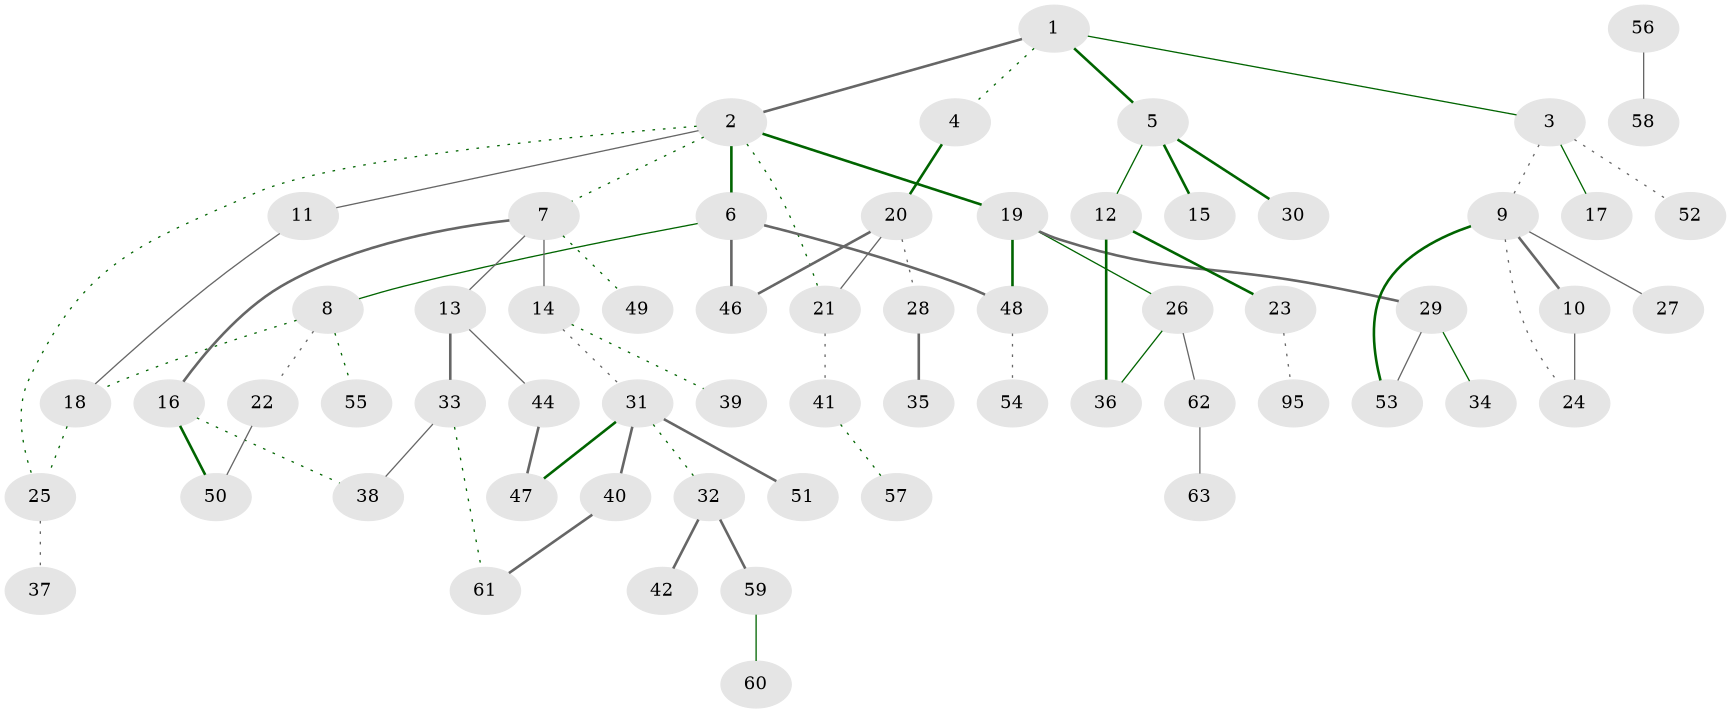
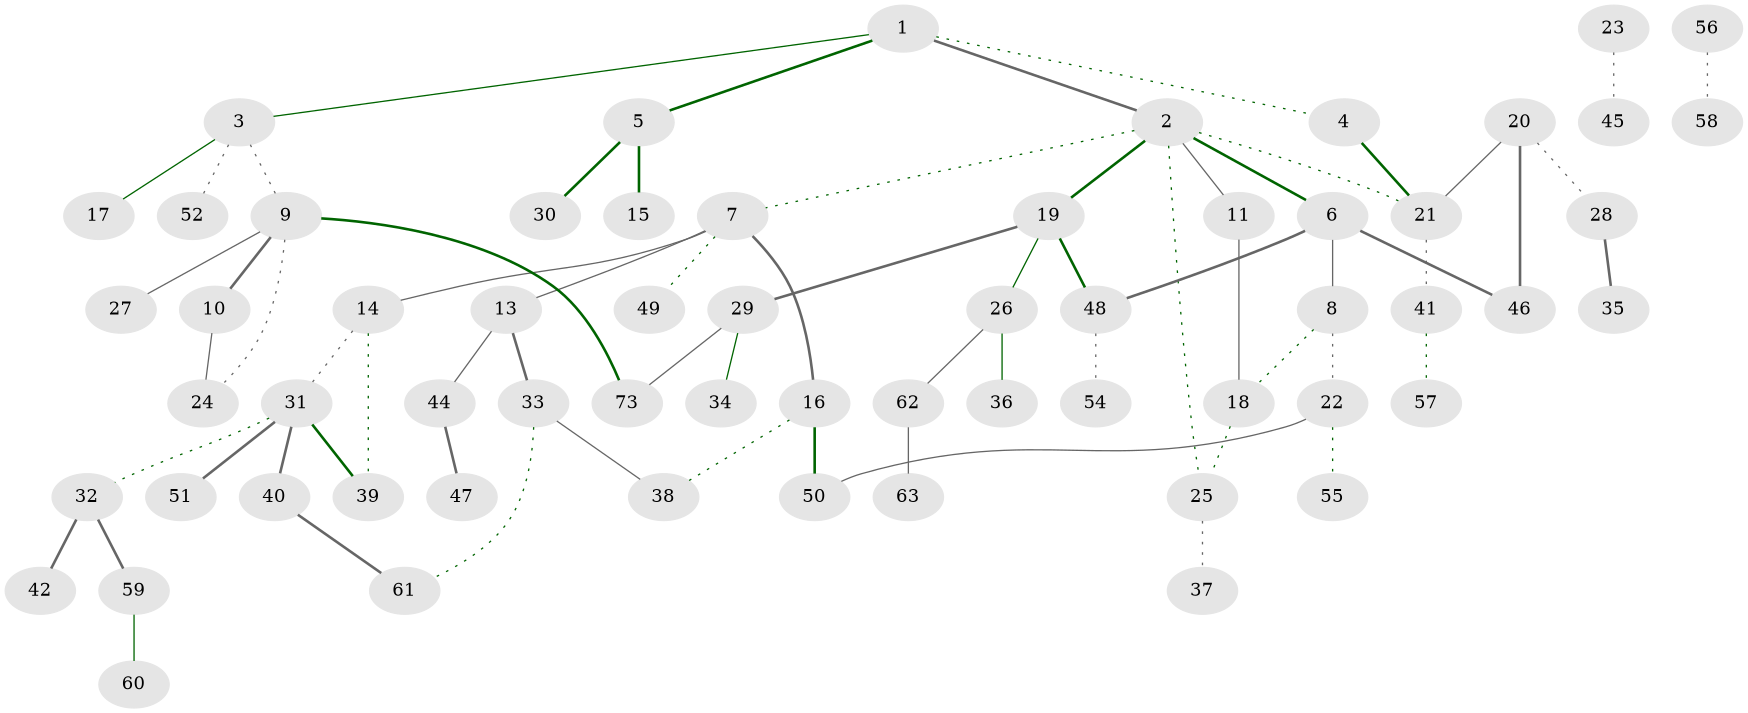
(1644, 76) -> (1707, 76)
(926, 169) -> (1385, 169)
(1106, 216) -> none
(528, 258) -> (1333, 263)
(342, 357) -> (1333, 450)
(1294, 403) -> (1614, 122)
(1387, 403) -> (627, 403)
(580, 450) -> (333, 450)
